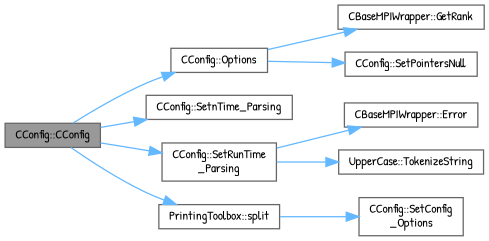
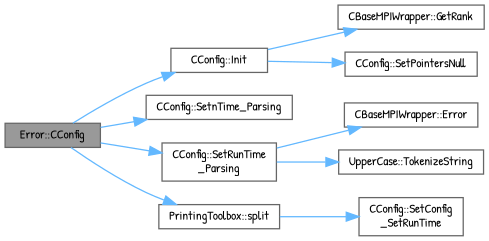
(219, 60) -> (219, 60)
(53, 135) -> (53, 135)
(411, 217) -> (411, 217)
